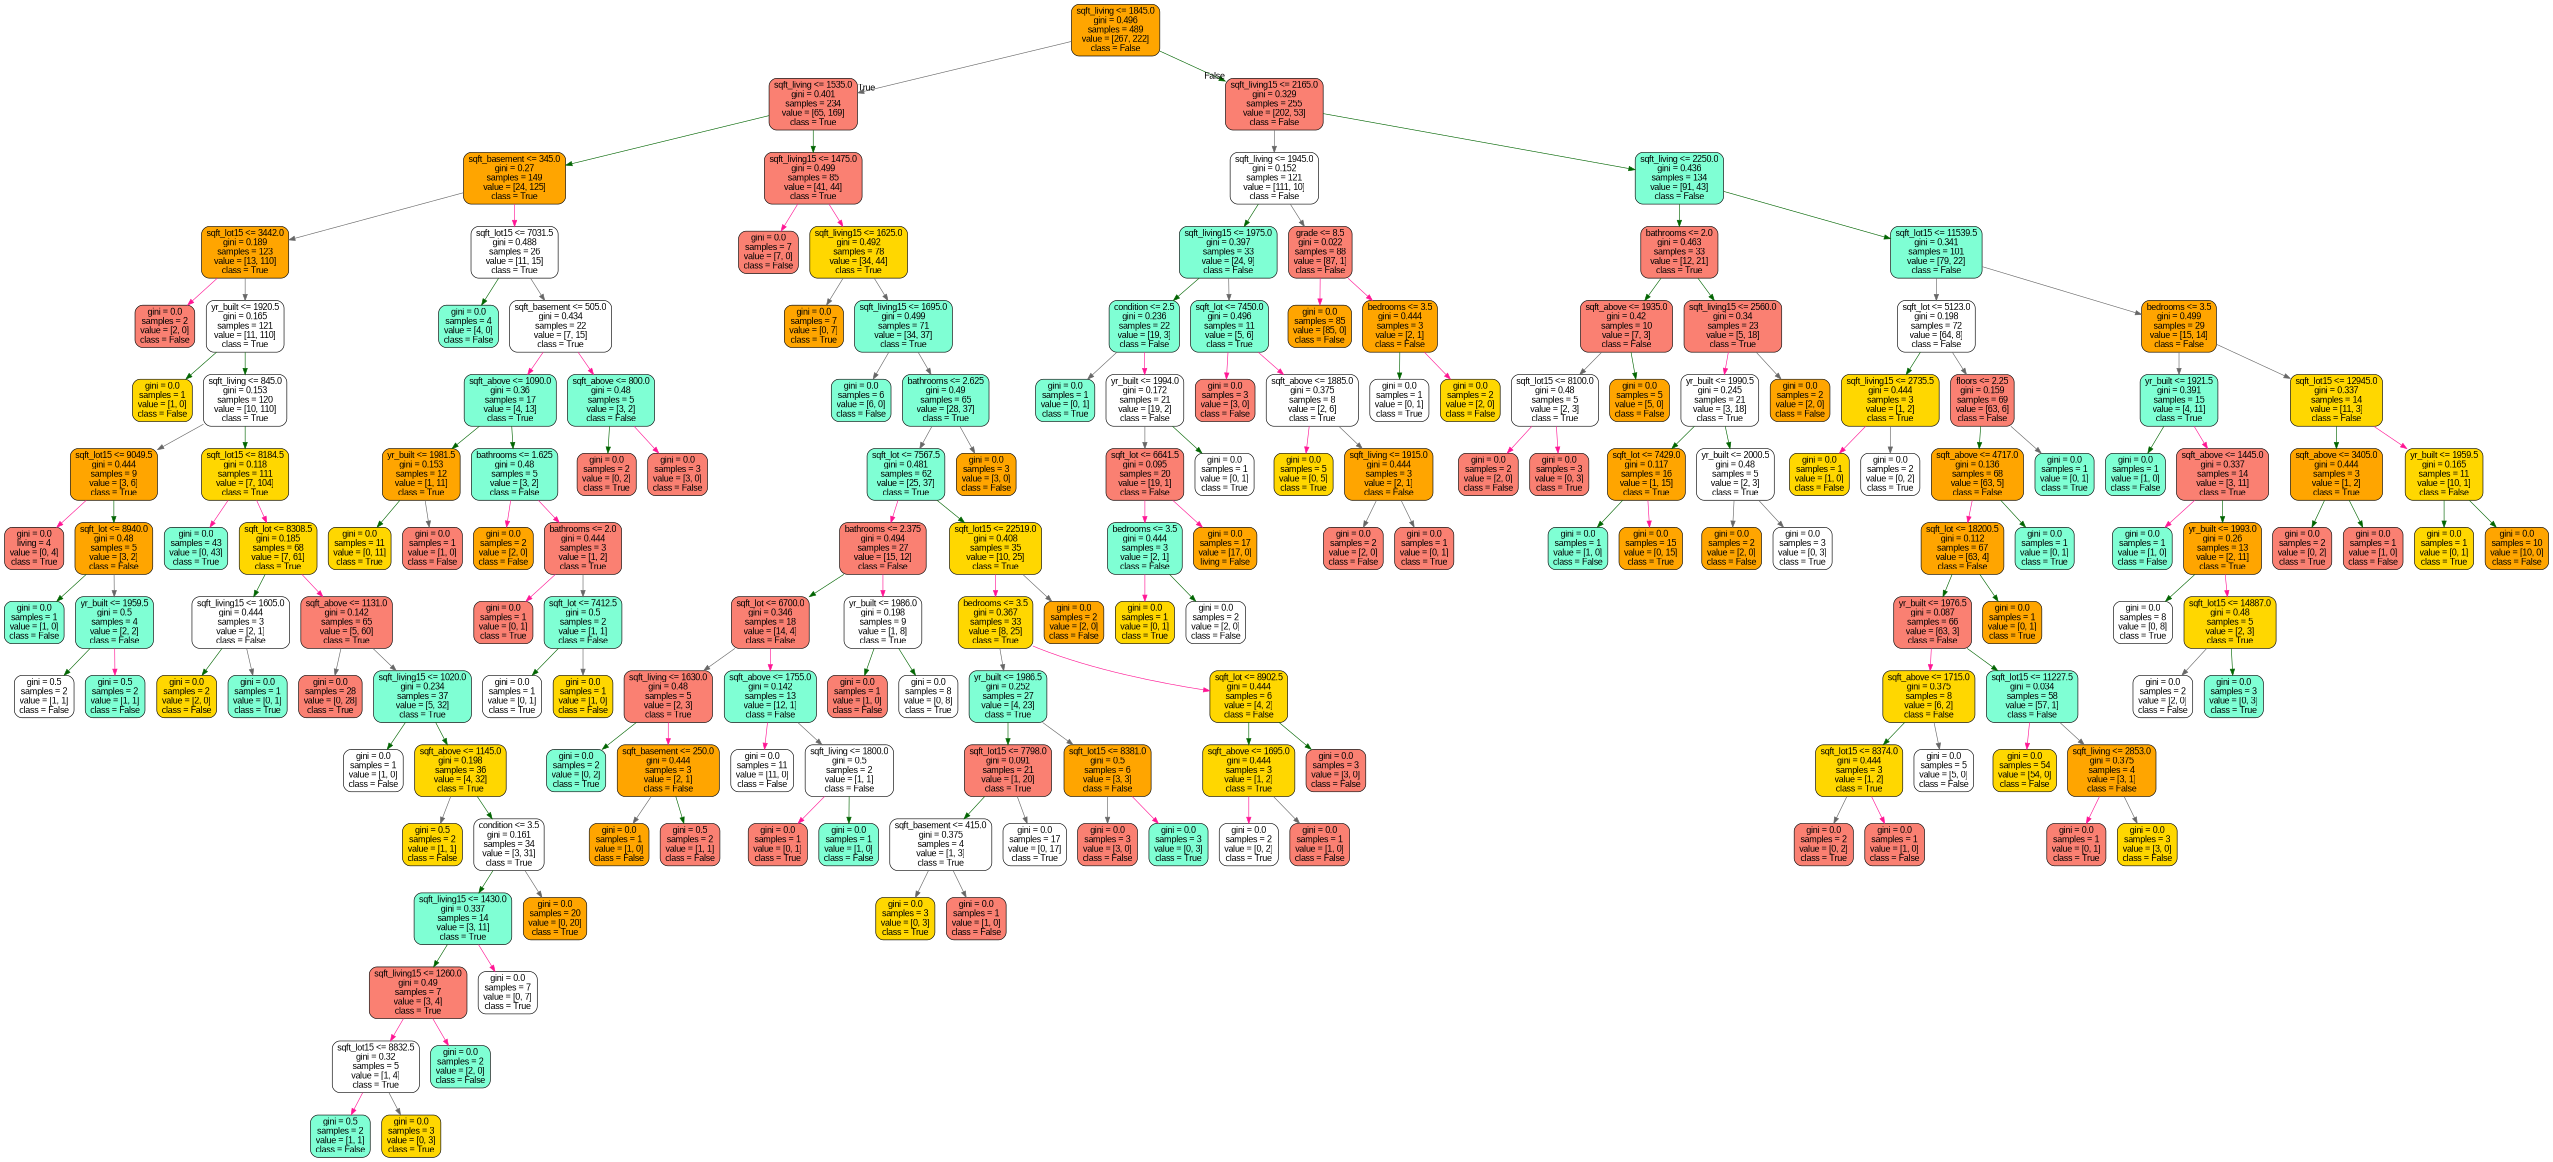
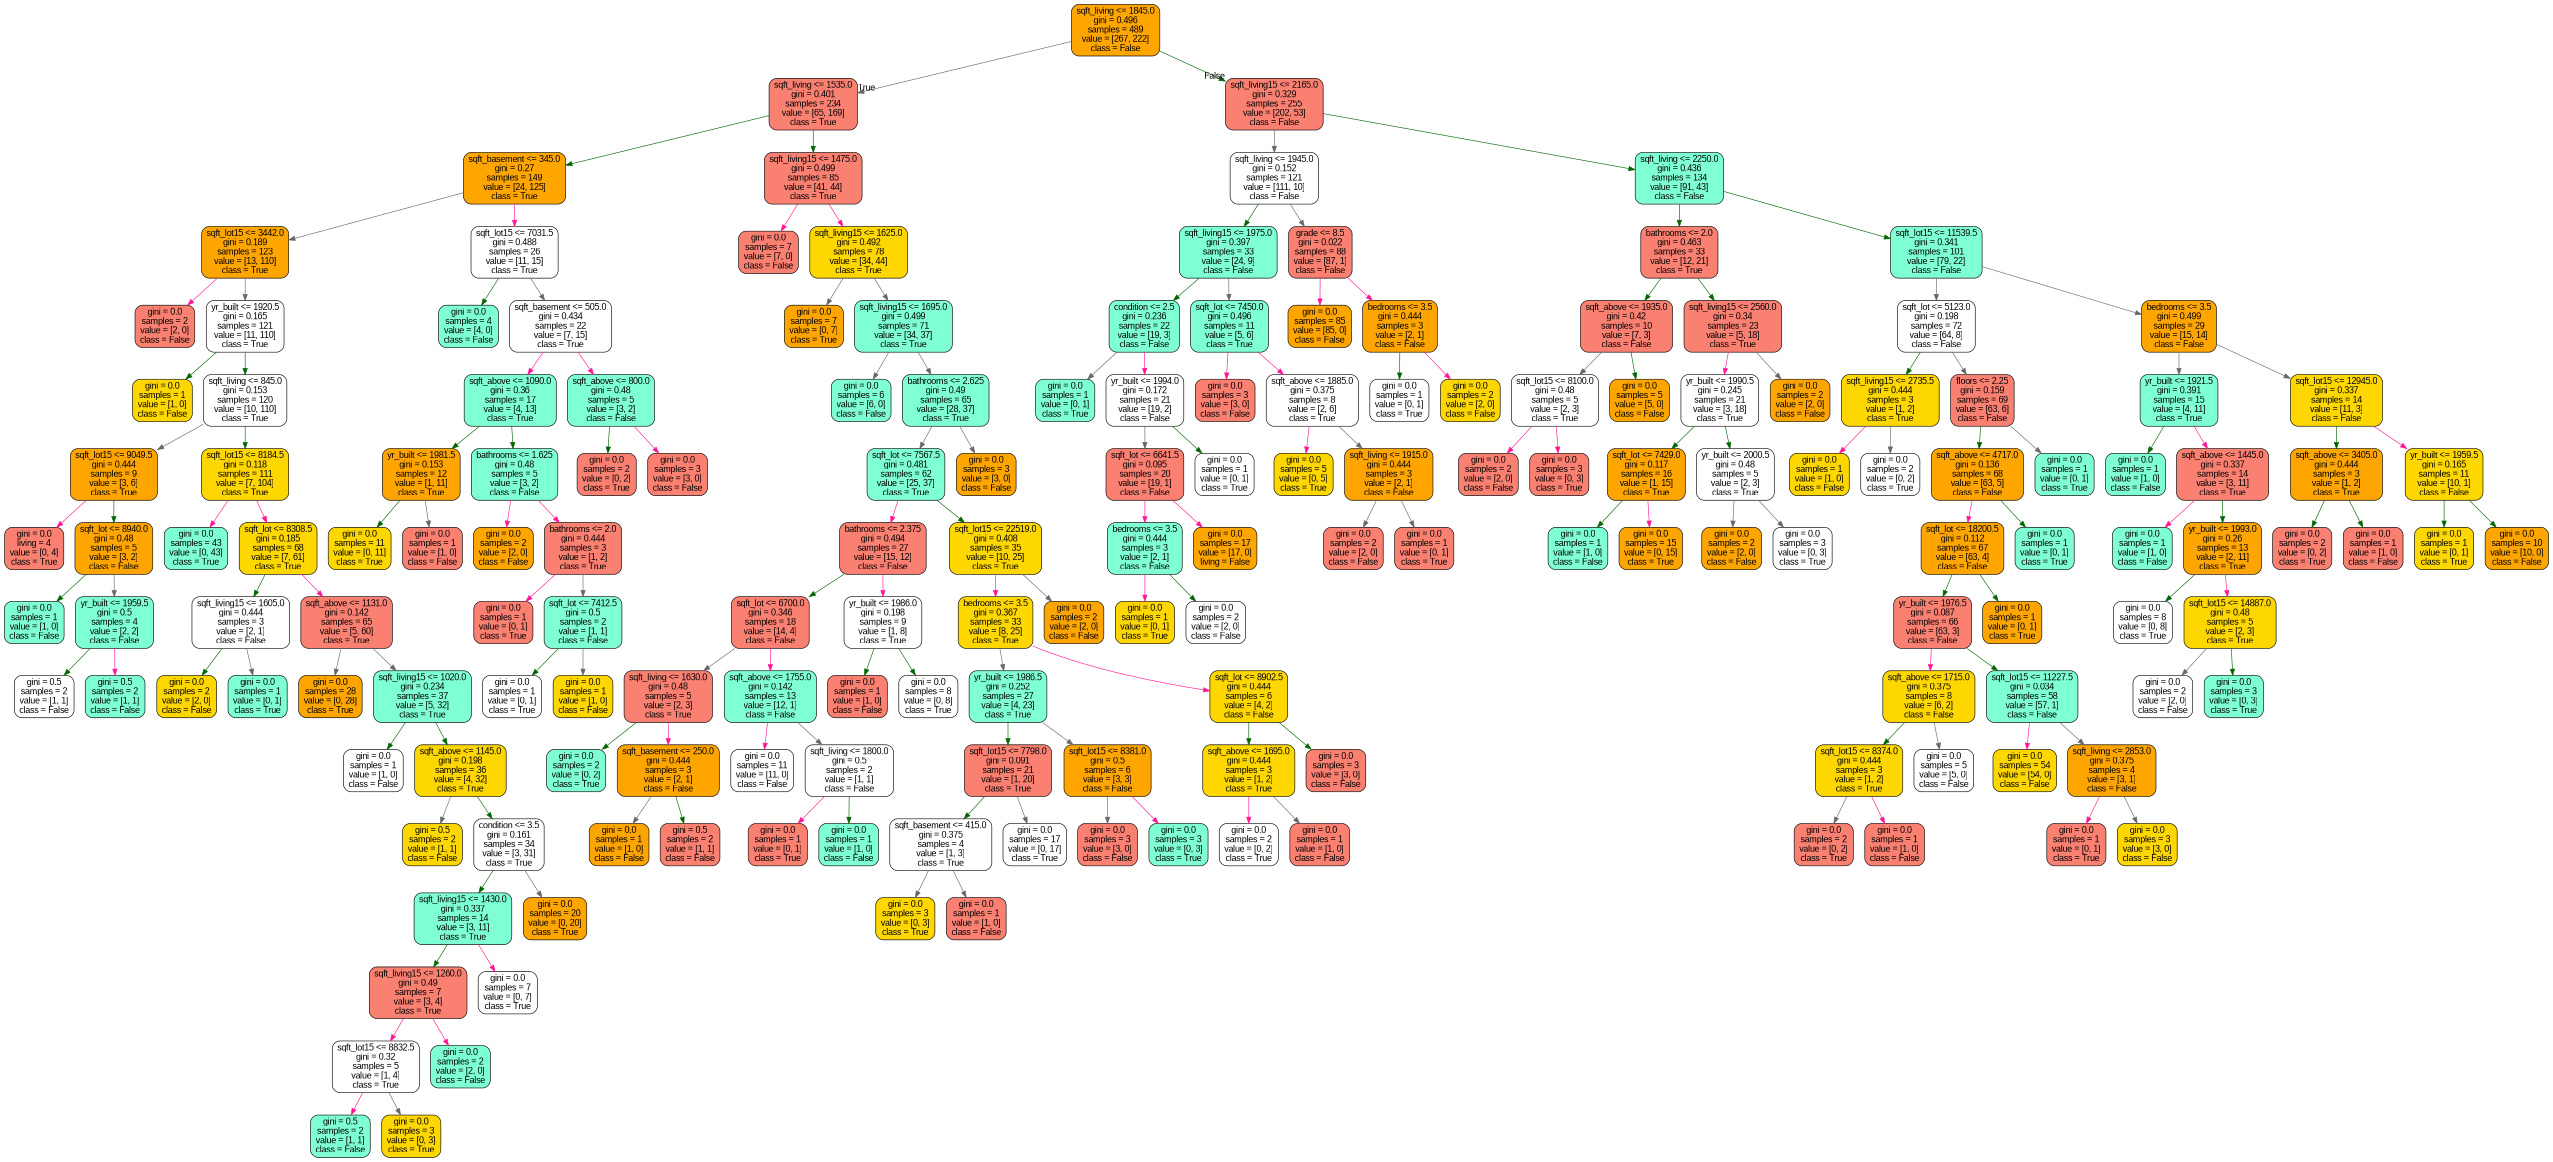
(330, 697) -> (330, 697)
